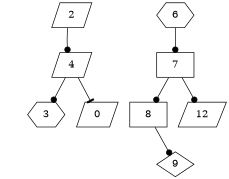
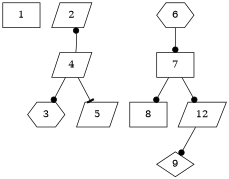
none -> (21, 15)
(67, 37) -> (76, 43)
(97, 115) -> (97, 115)
(161, 139) -> (189, 139)
